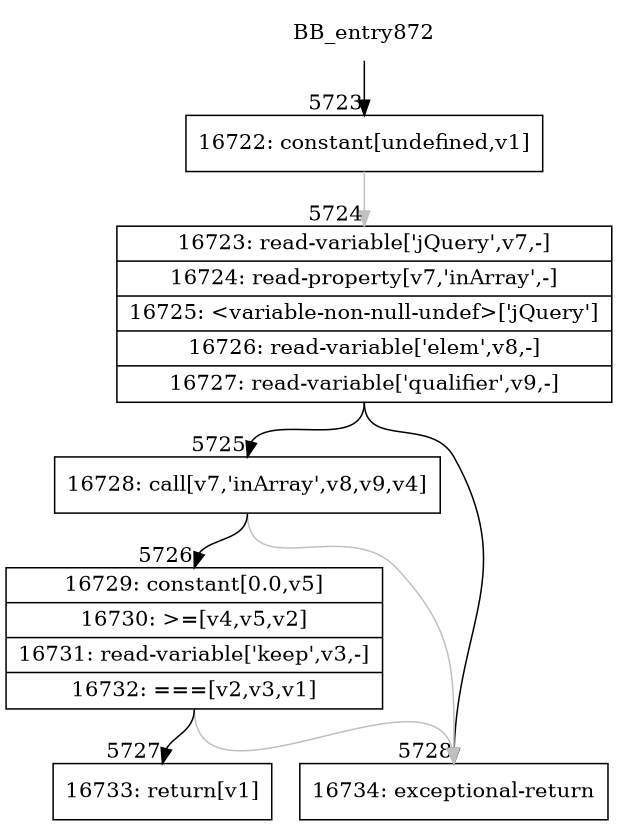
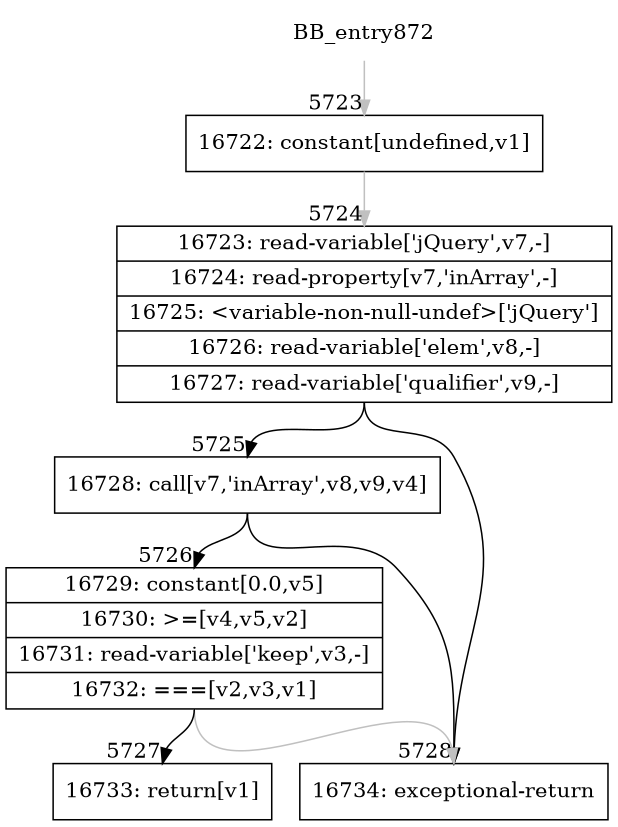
(364, 80) -> (364, 80)
(403, 576) -> (403, 576)
